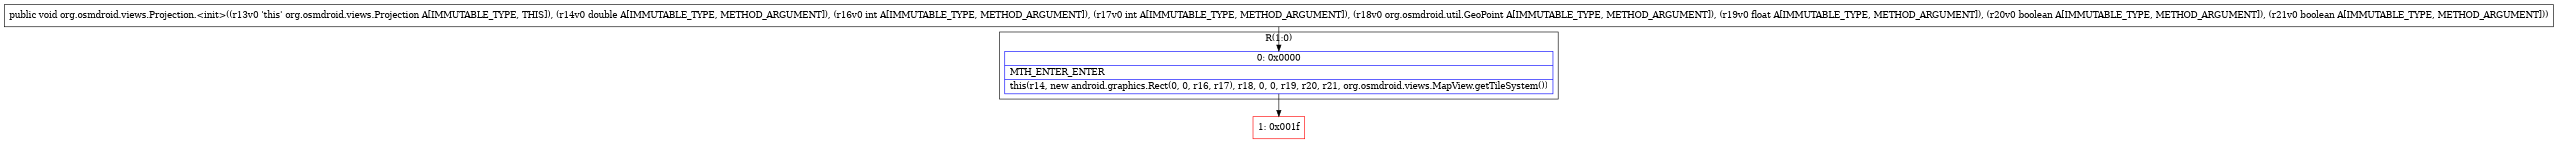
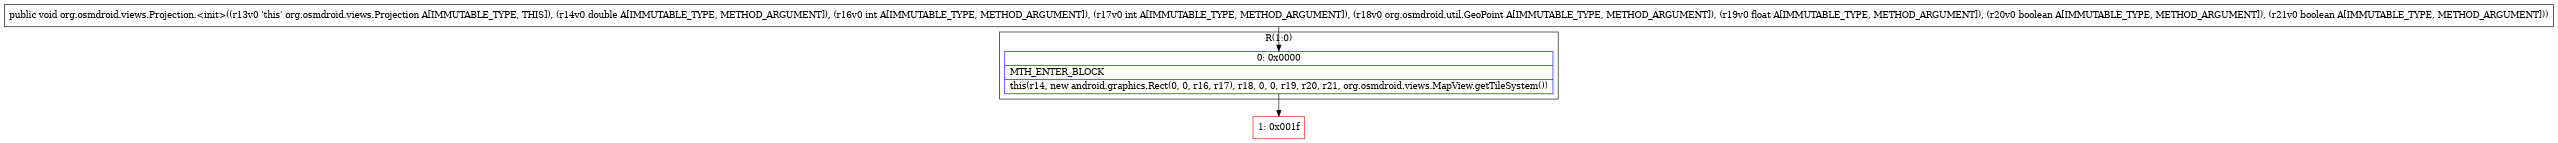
(1057, 72) -> (1057, 72)
